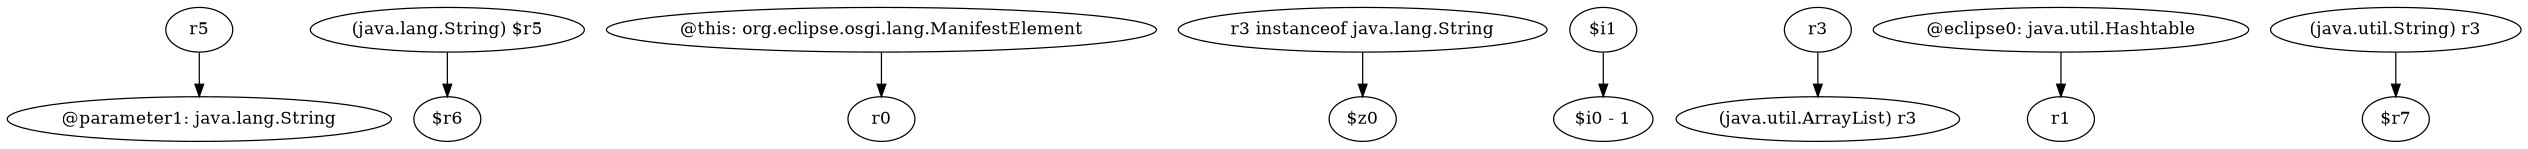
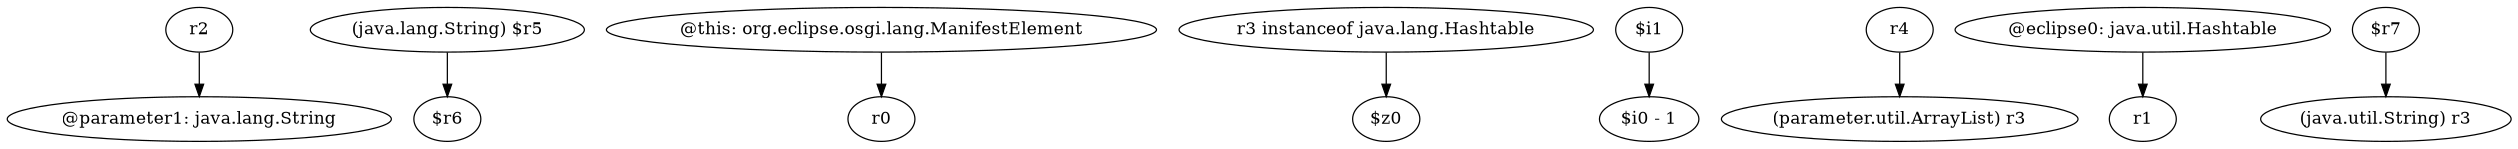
(199, 30) -> (199, 30)
(1363, 30) -> (1386, 30)
(1818, 30) -> (1900, 30)
(2396, 68) -> (2386, 68)
(1818, 119) -> (1900, 119)
